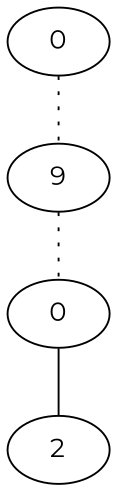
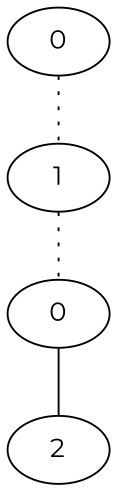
(59, 178) -> (59, 178)
